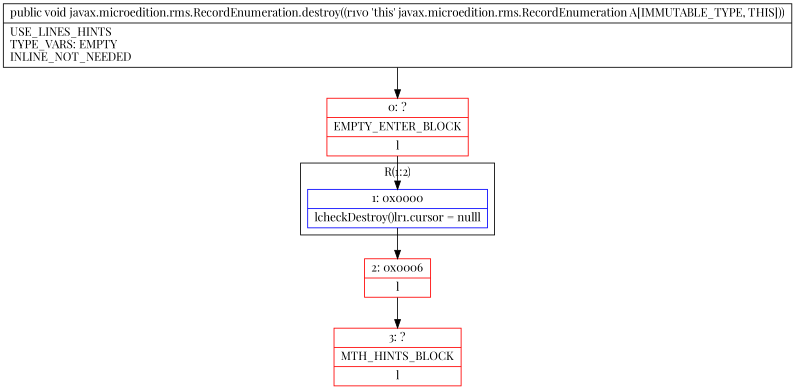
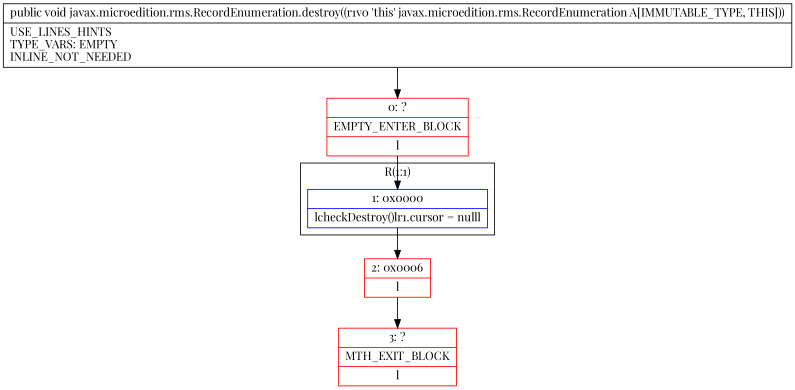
(398, 173) -> (398, 173)
(398, 357) -> (398, 357)
